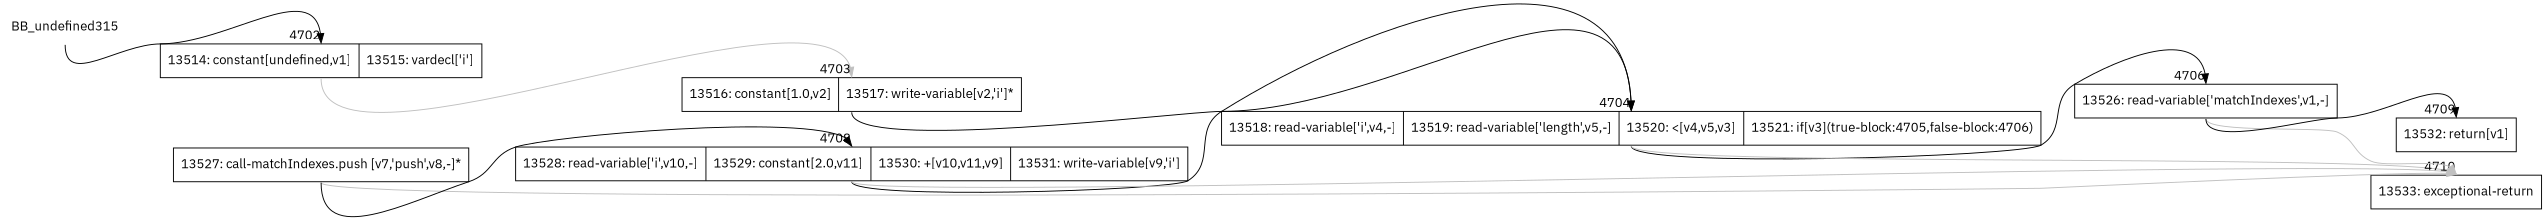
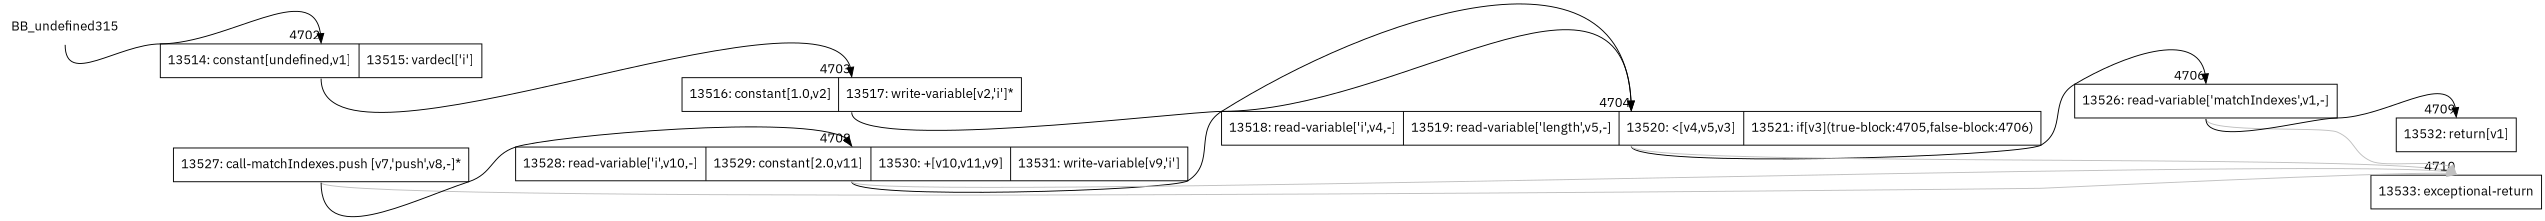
(582, 79) -> (582, 79)
